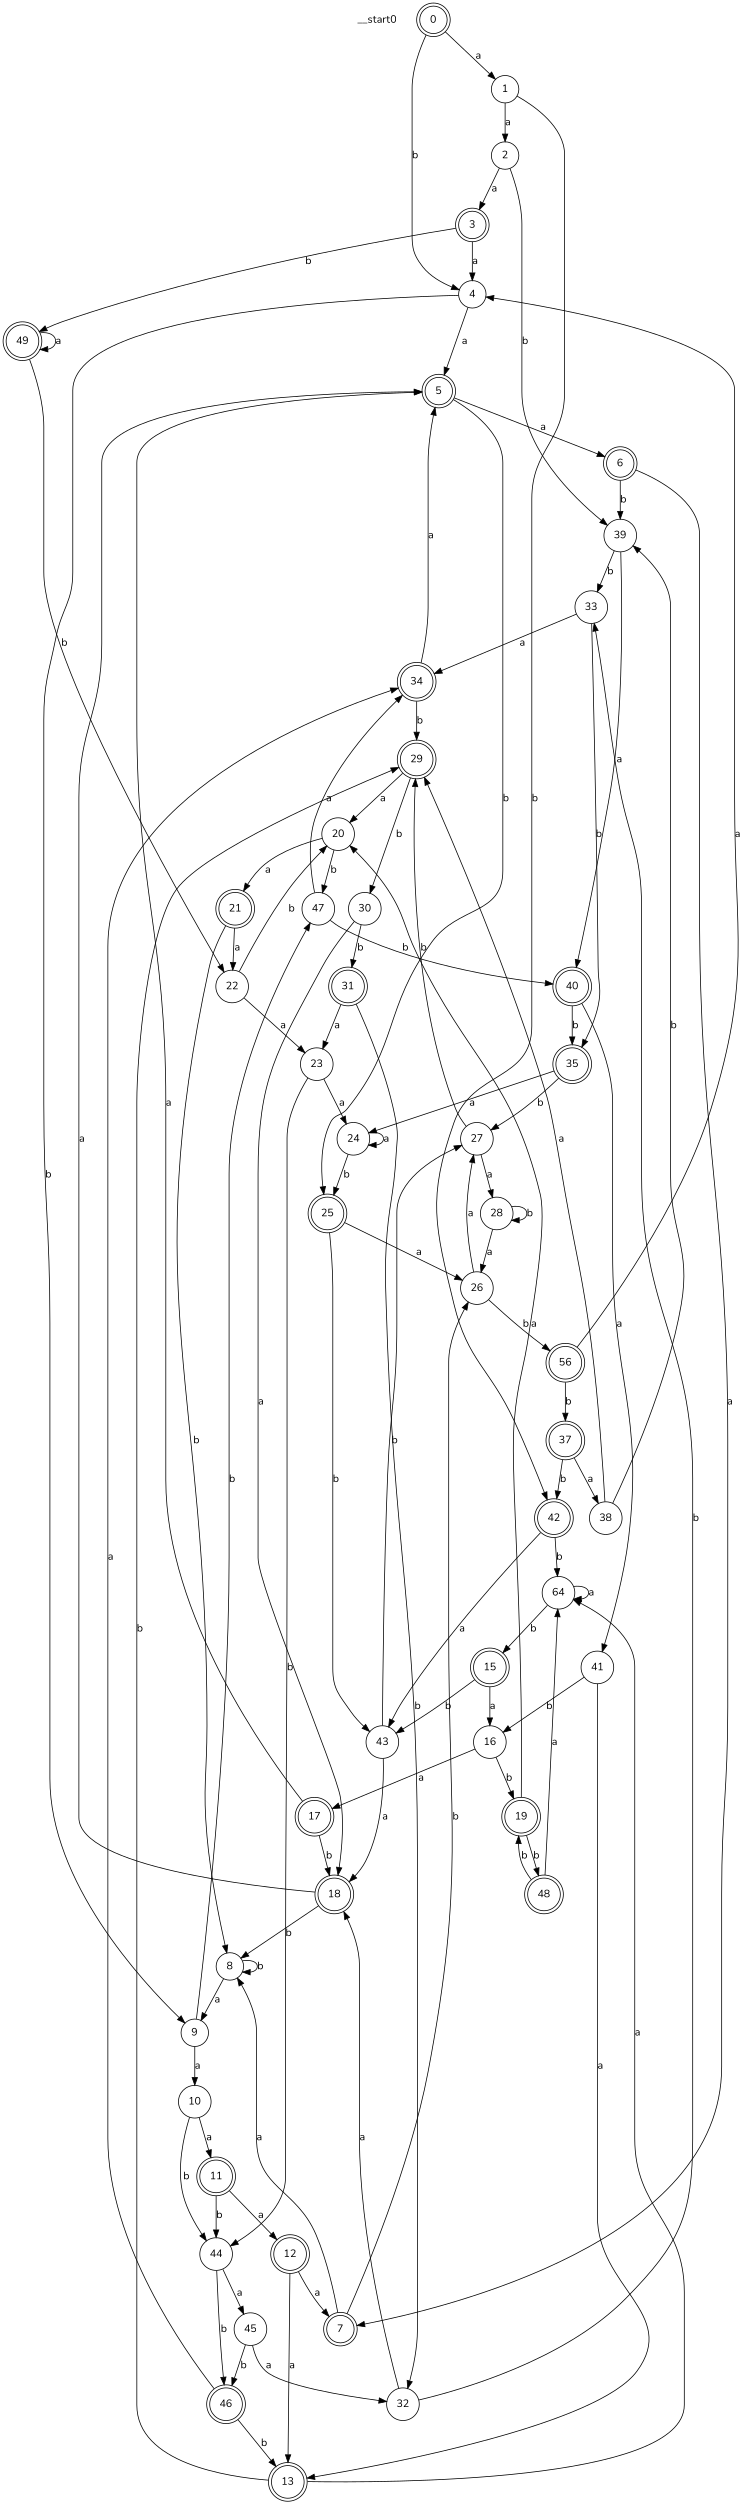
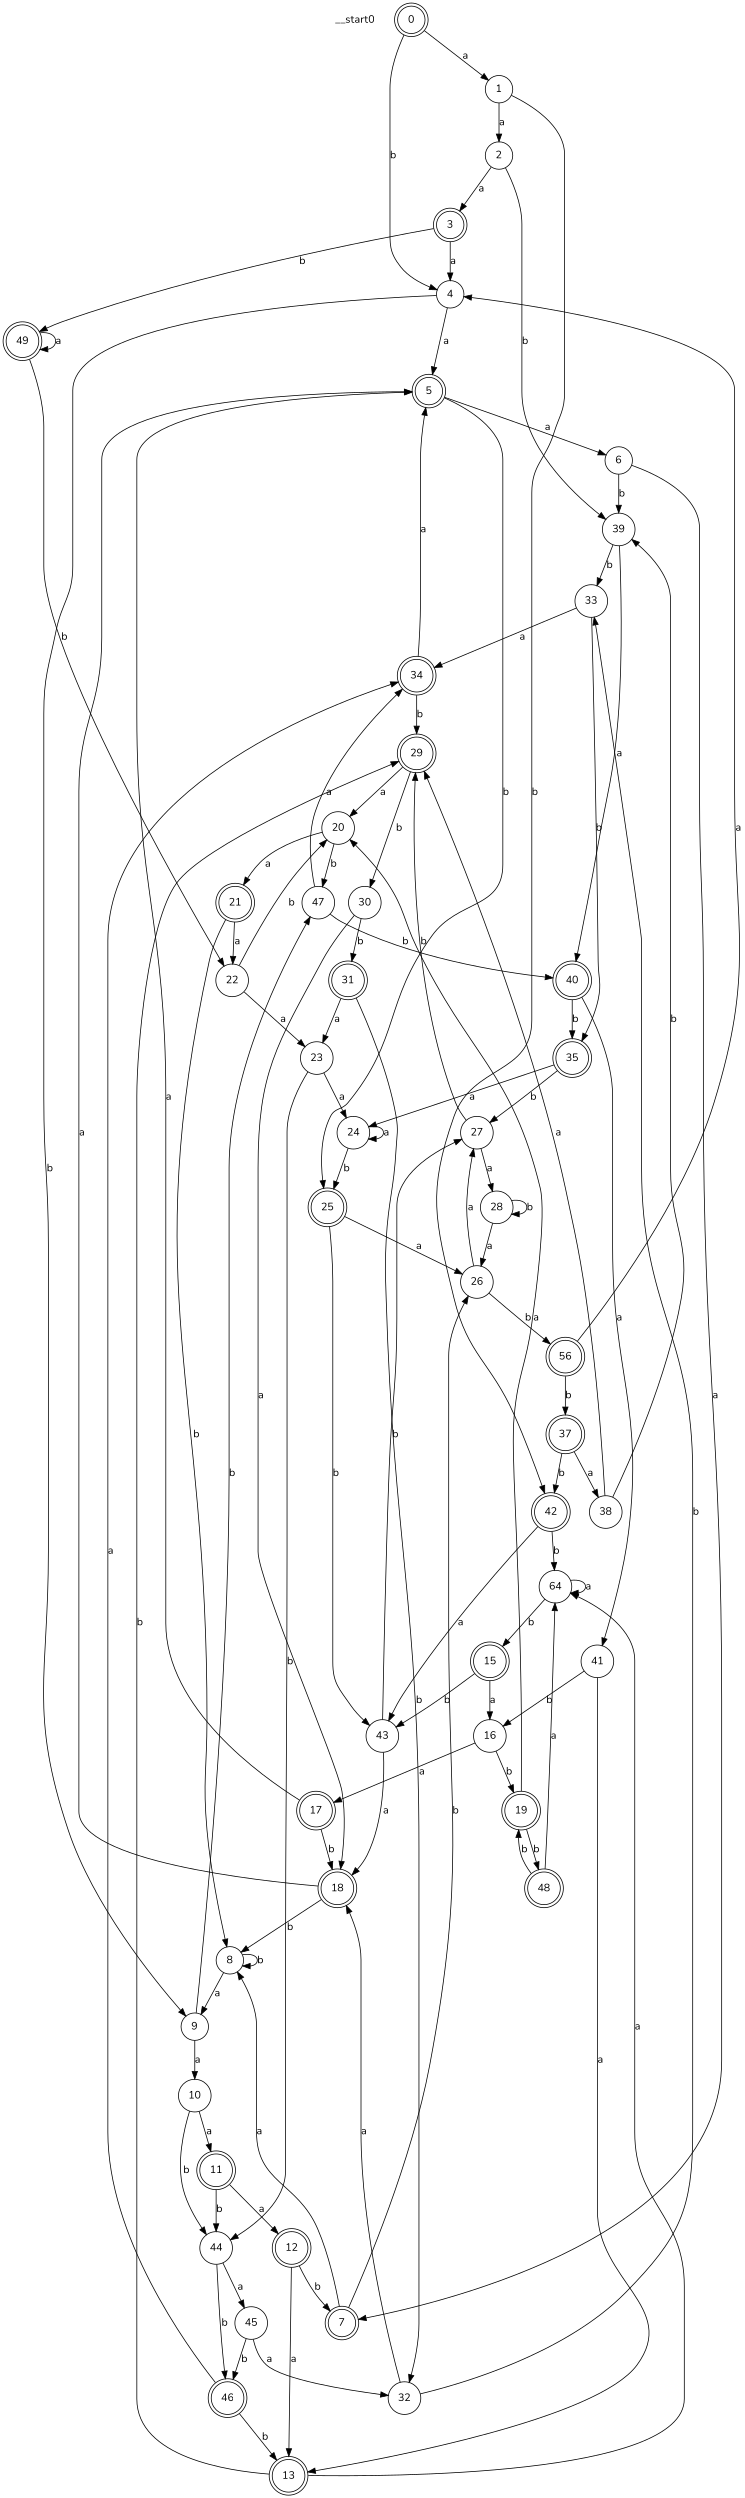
(620, 464) -> (619, 460)
(318, 2293) -> (318, 2287)
